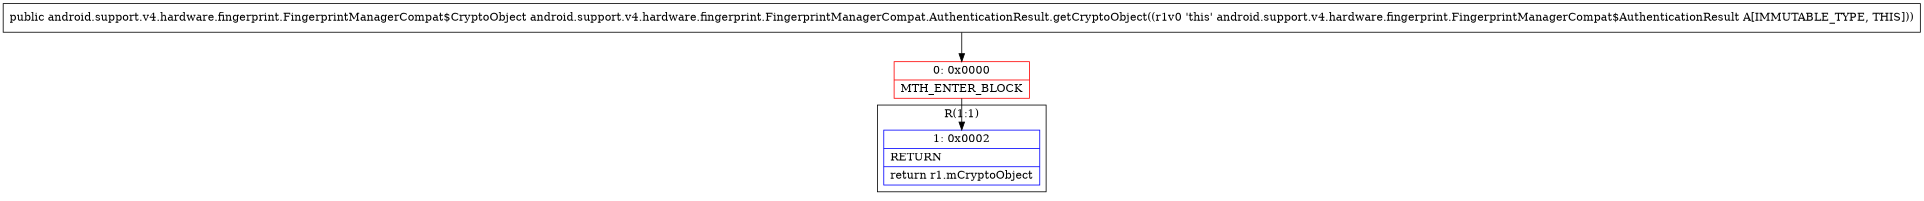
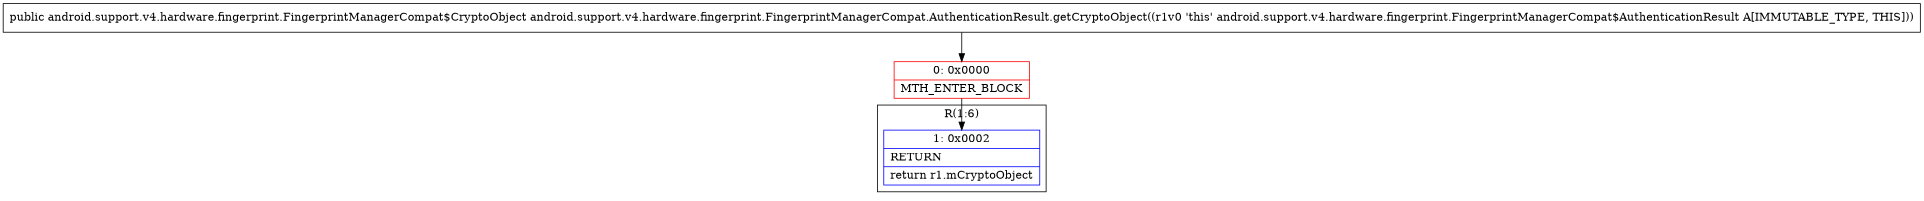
(962, 114) -> (962, 114)
